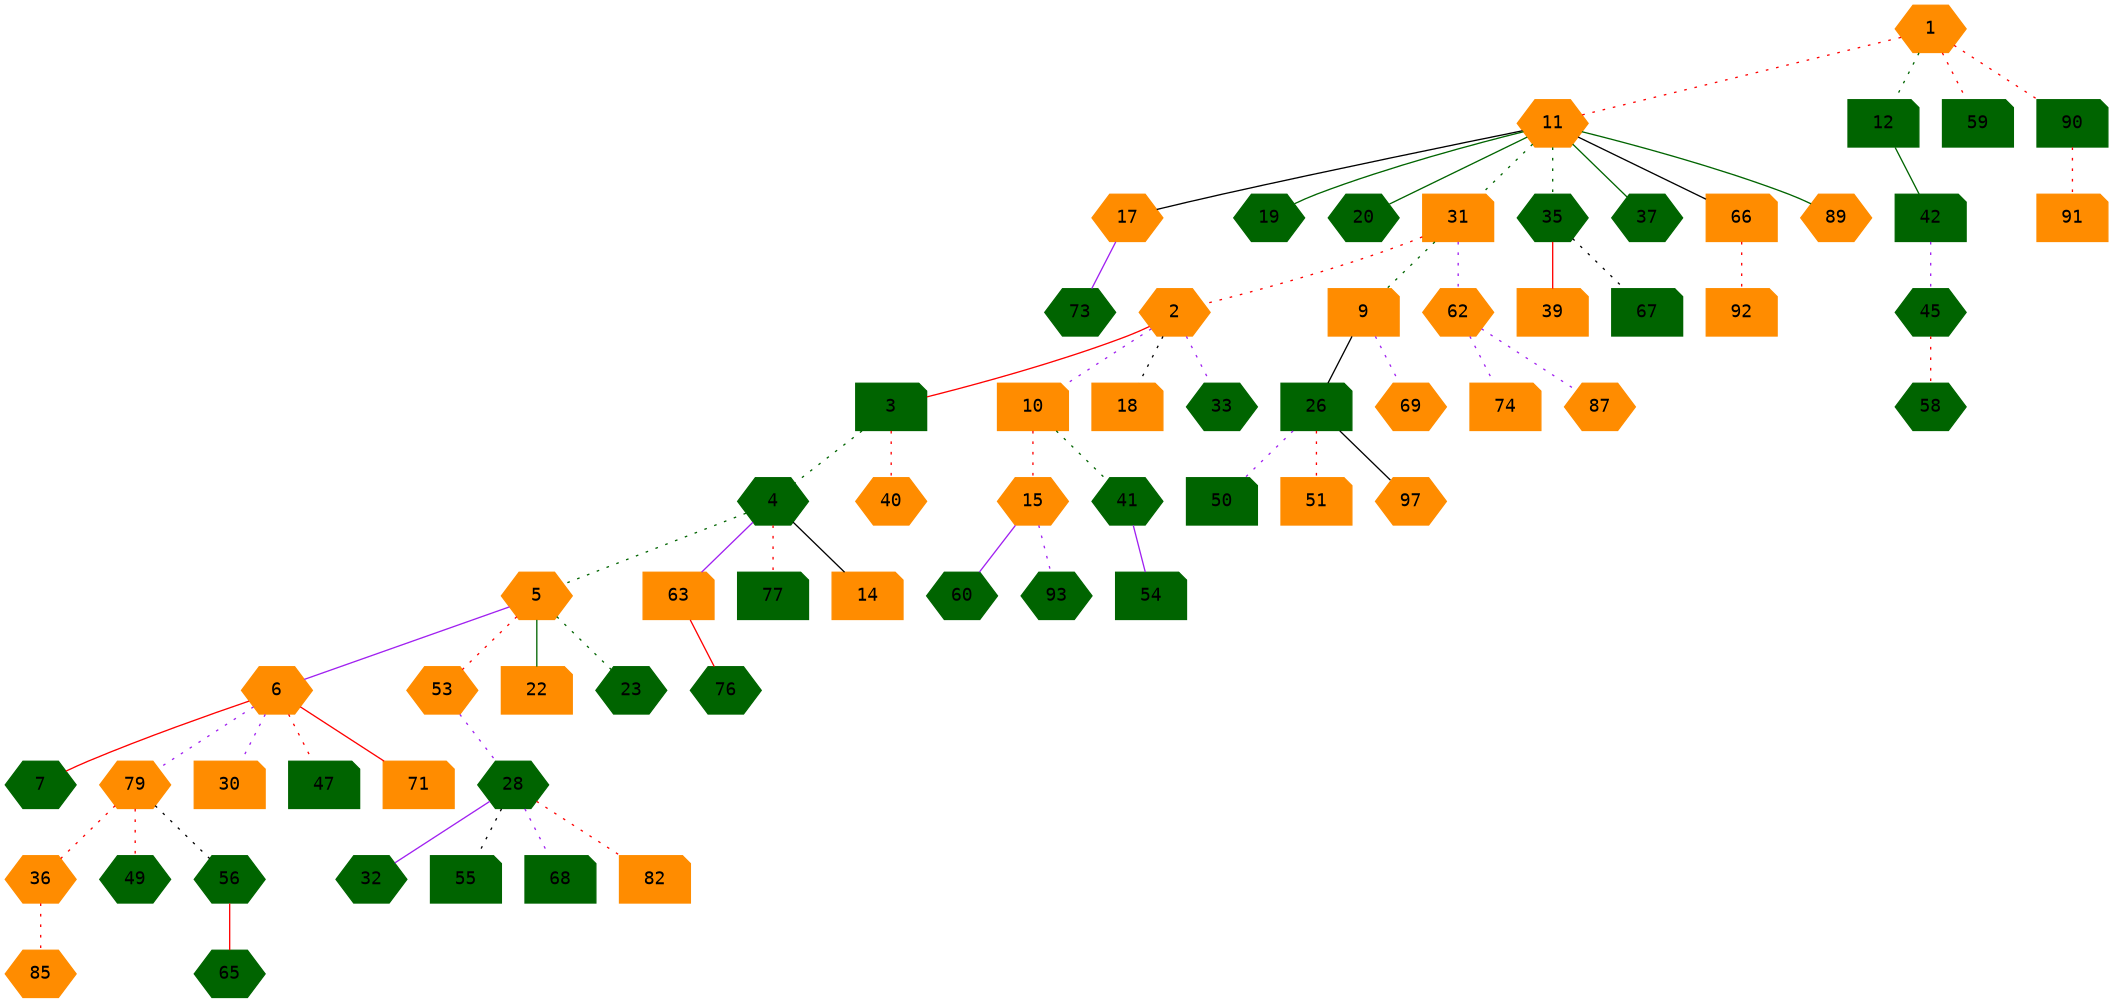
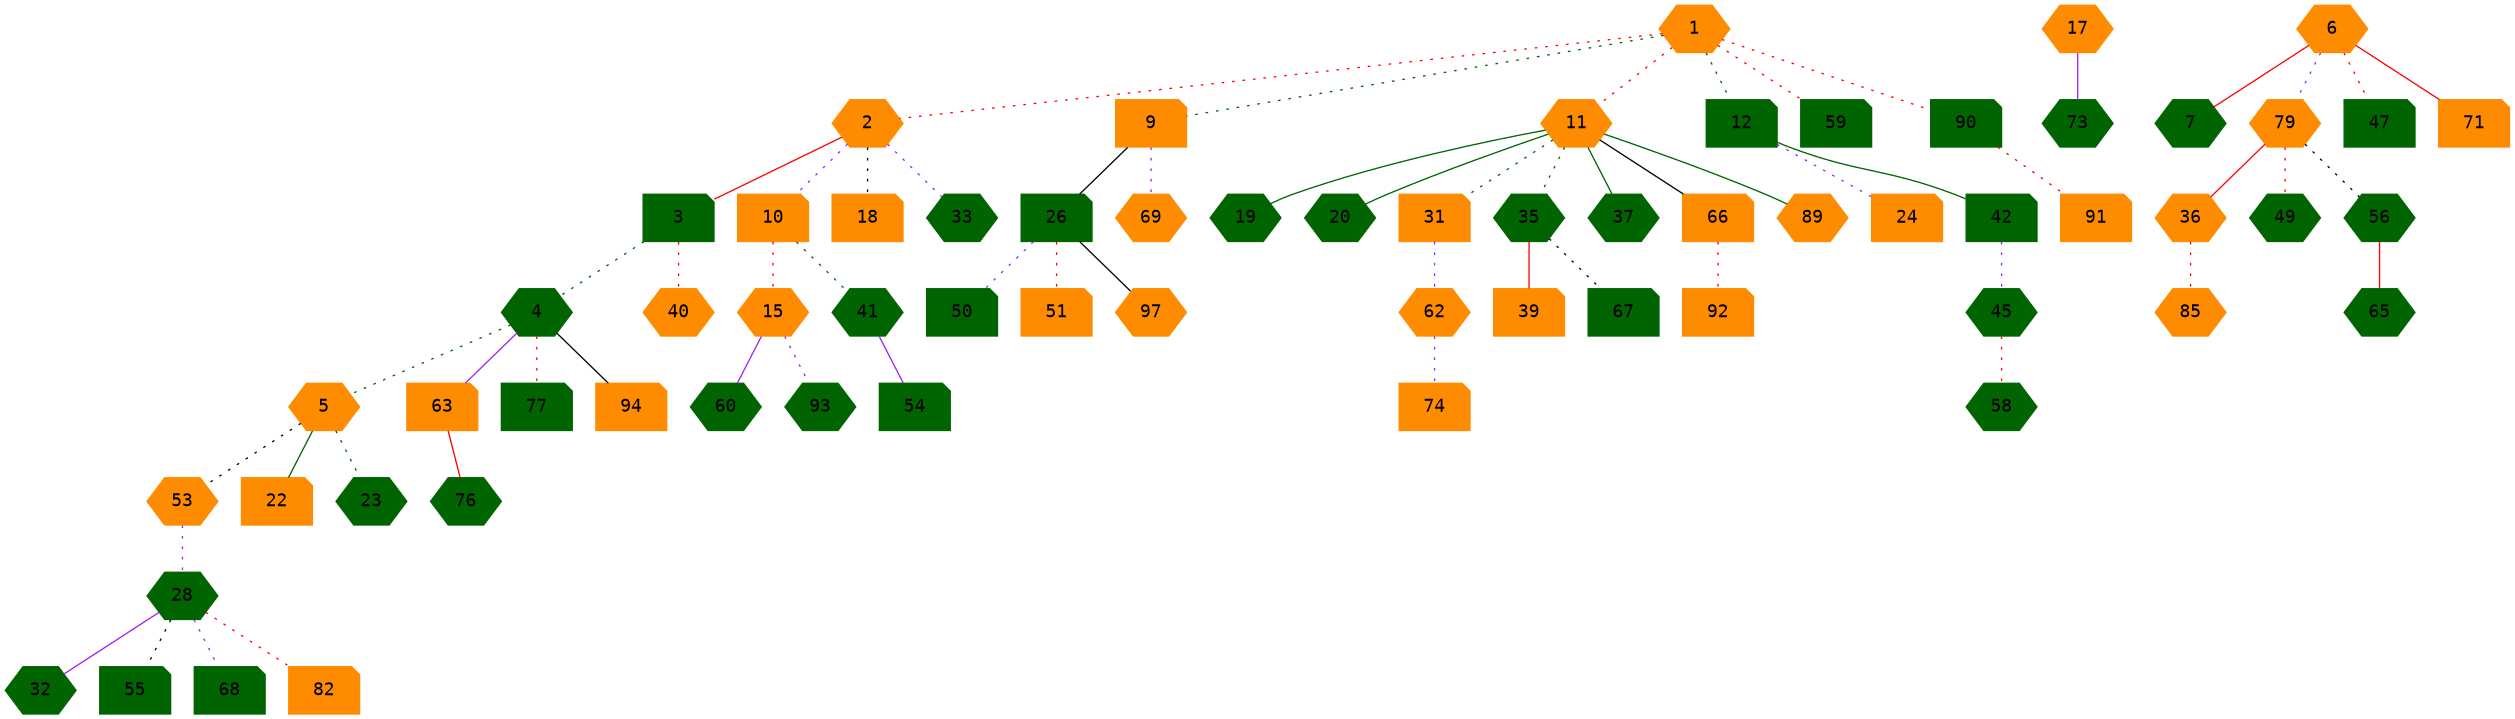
(1339, 169) -> none
none -> (1907, 218)
(1411, 265) -> (1425, 76)
(1314, 274) -> (1281, 76)
(1600, 407) -> none
(868, 596) -> (631, 407)
(407, 643) -> none
(490, 643) -> (253, 454)
(230, 785) -> none
(88, 832) -> (2238, 171)
